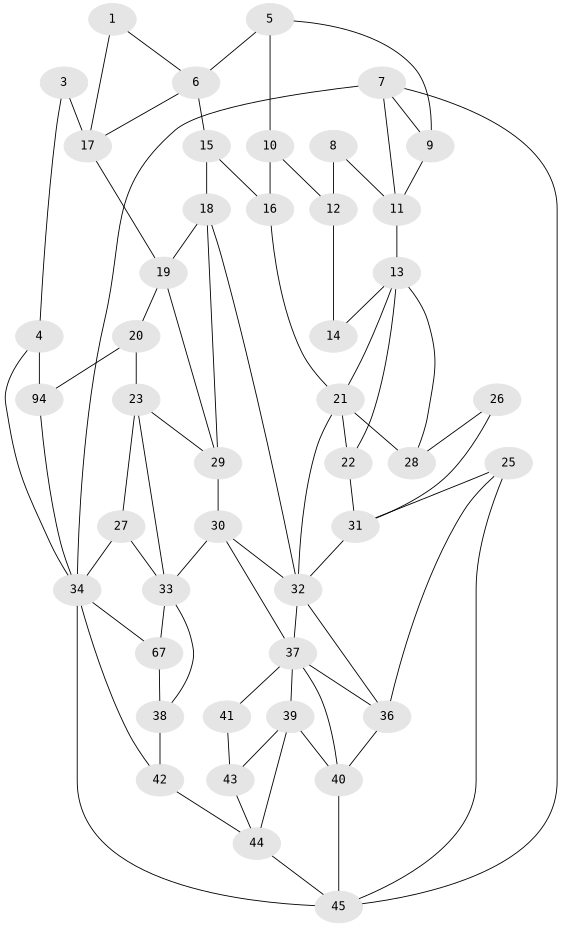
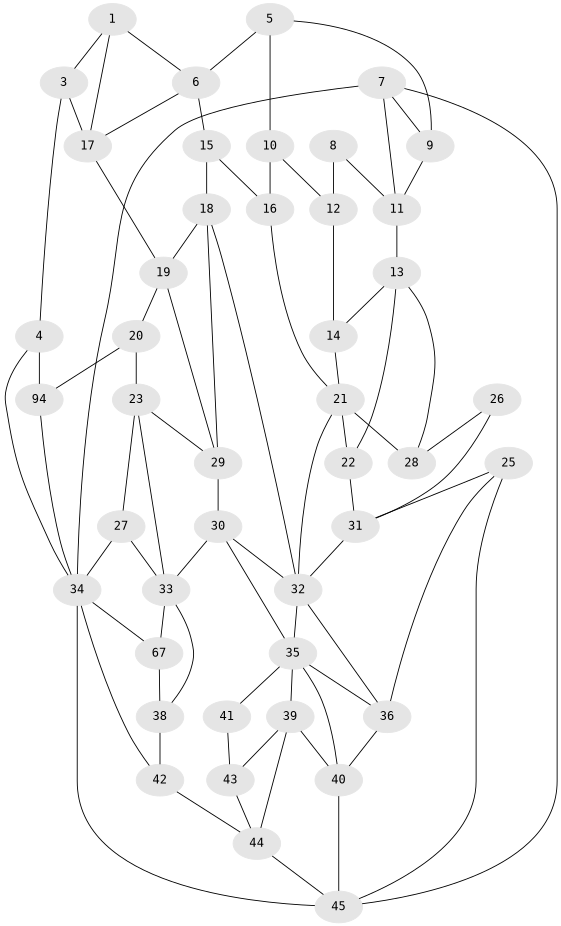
none -> (88, 51)
(372, 337) -> (337, 368)
(293, 653) -> (293, 653)
